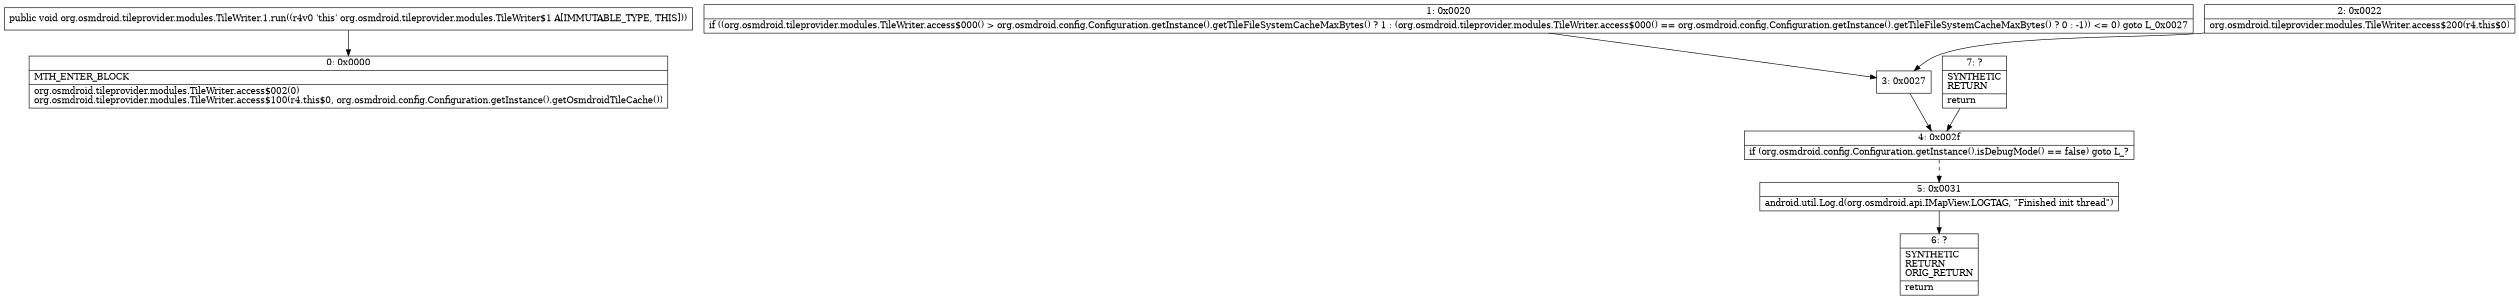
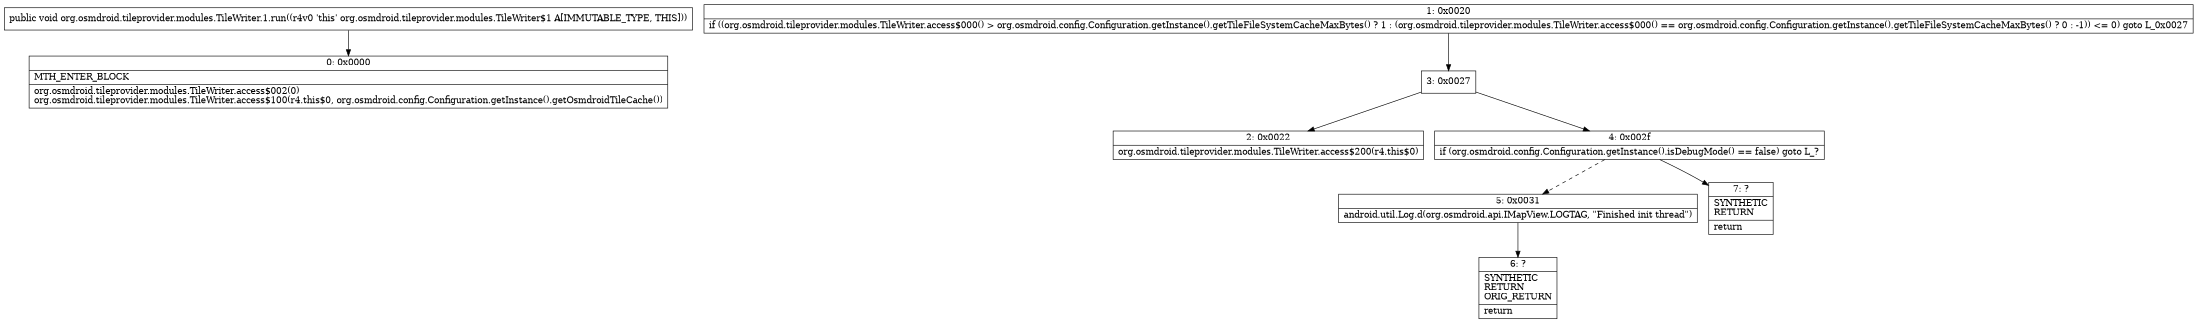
(2059, 39) -> (1368, 111)
(1955, 117) -> (1682, 170)
